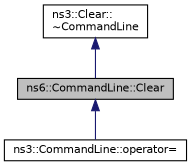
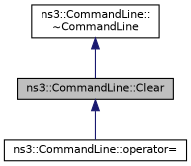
(95, 21) -> (95, 21)
(95, 89) -> (95, 89)
